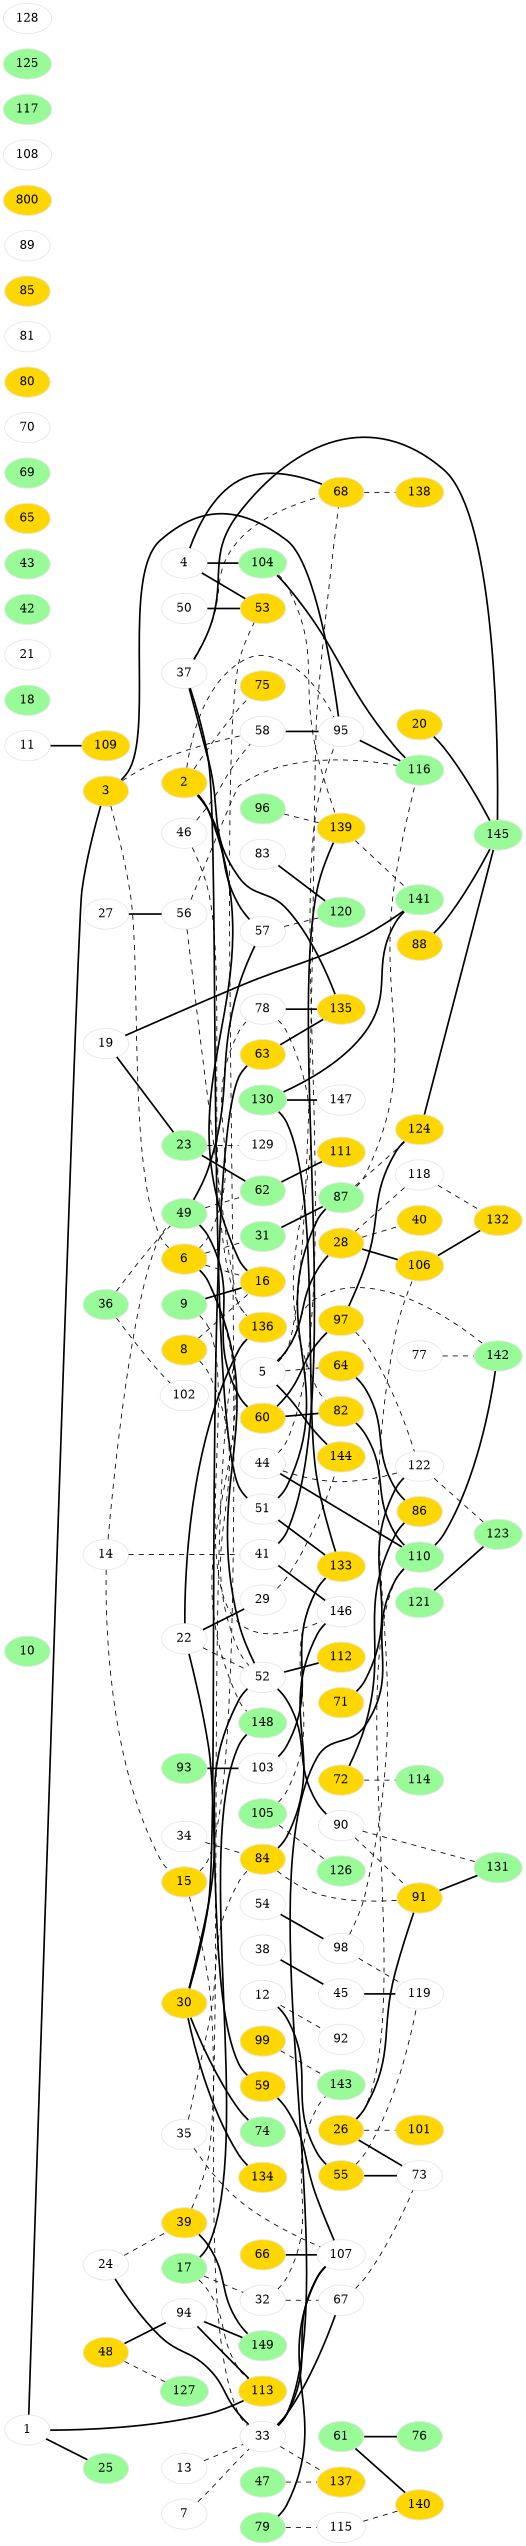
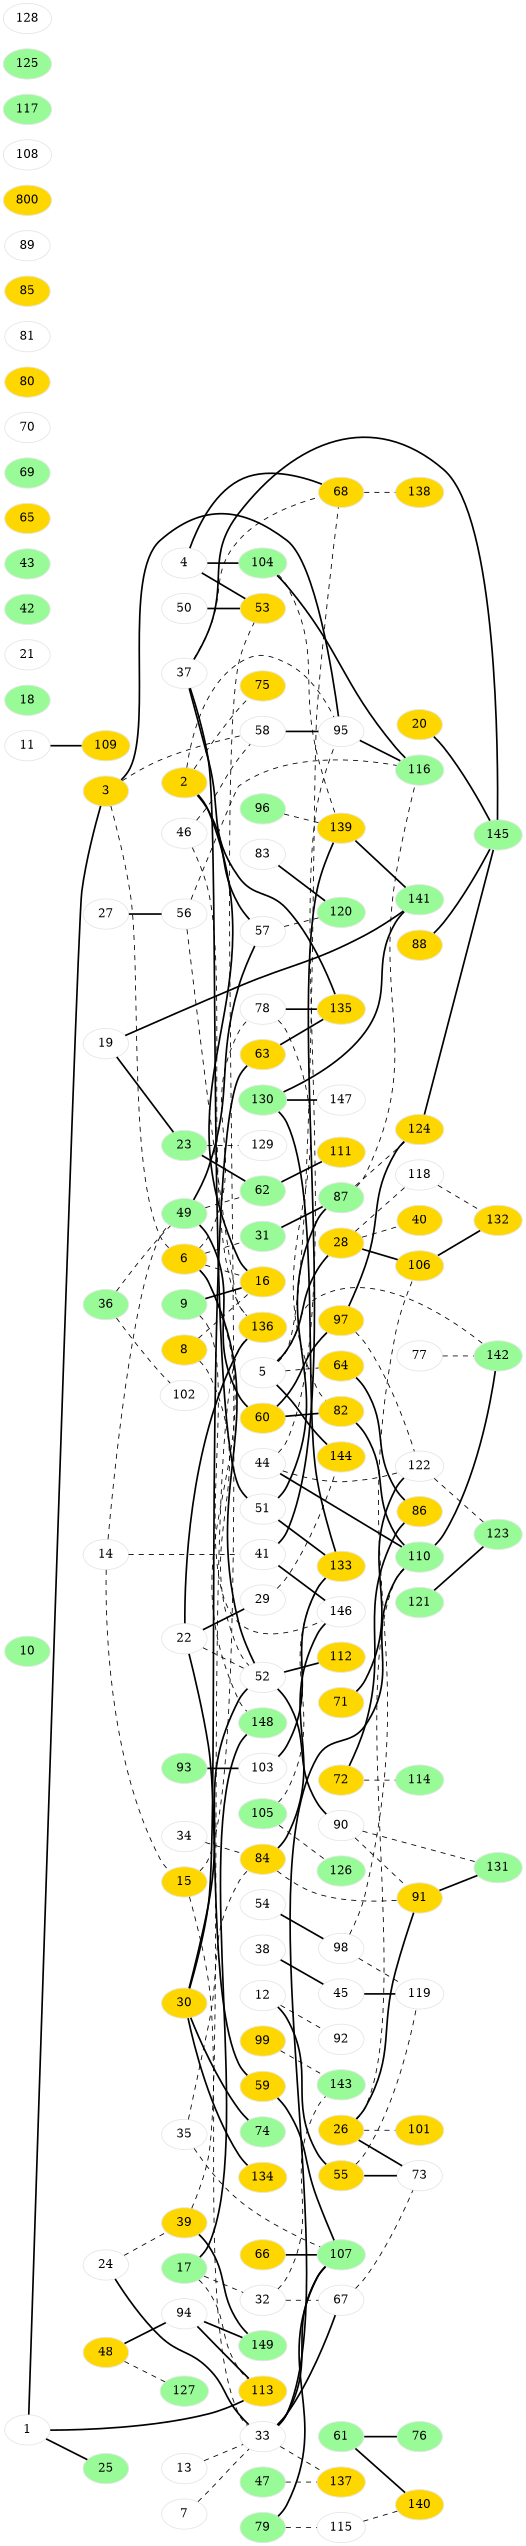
(380, 864) -> (380, 864)
(341, 2255) -> (341, 2255)
